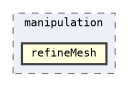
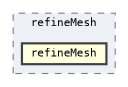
(64, 24) -> (64, 24)
